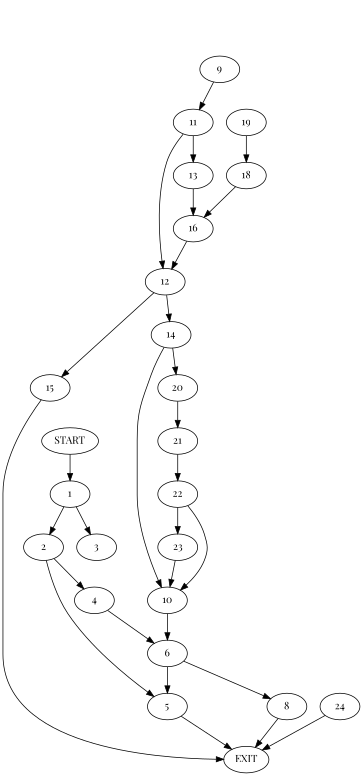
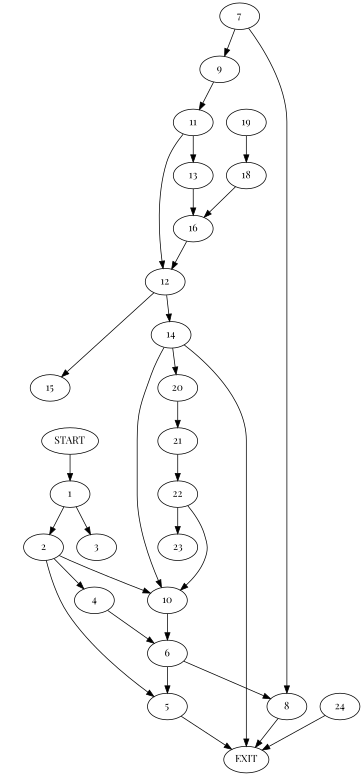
none -> (240, 16)
(173, 570) -> (101, 574)
(3, 653) -> (246, 531)
